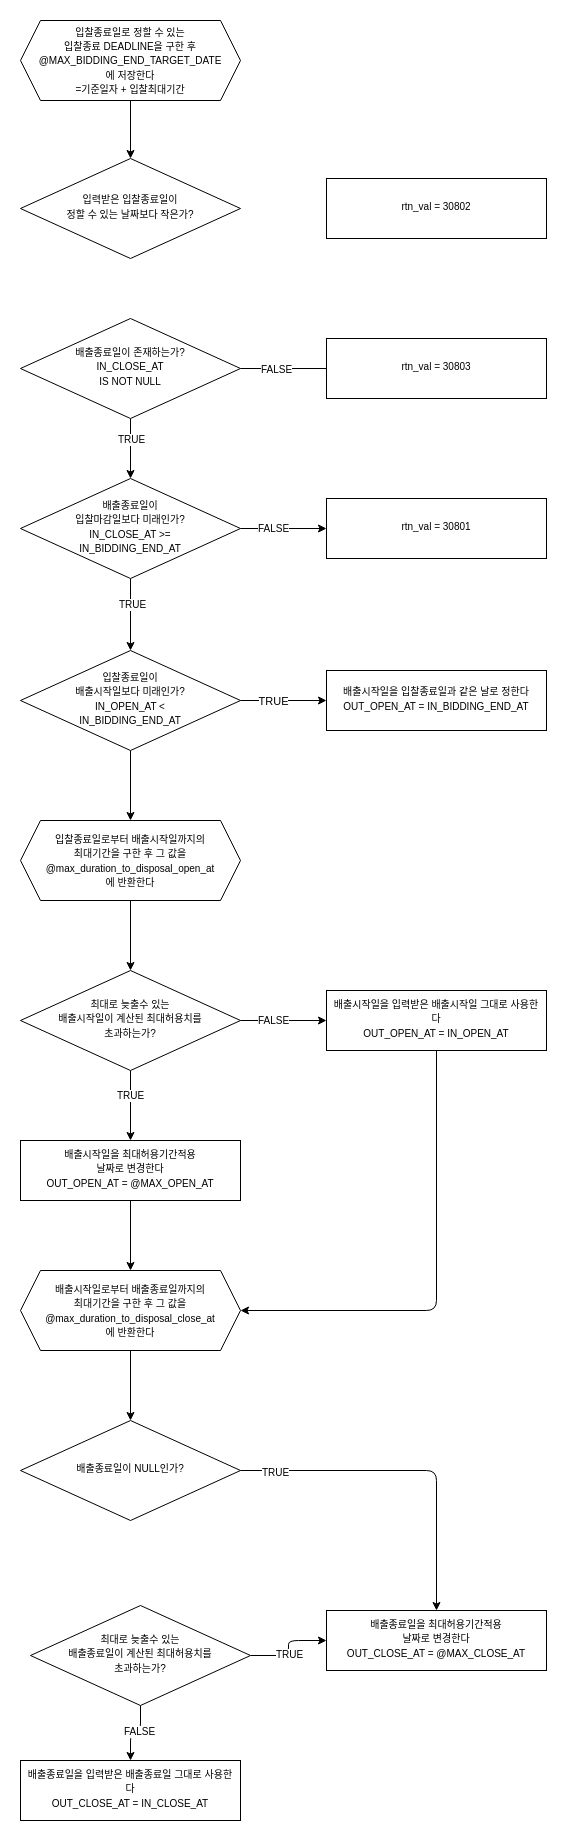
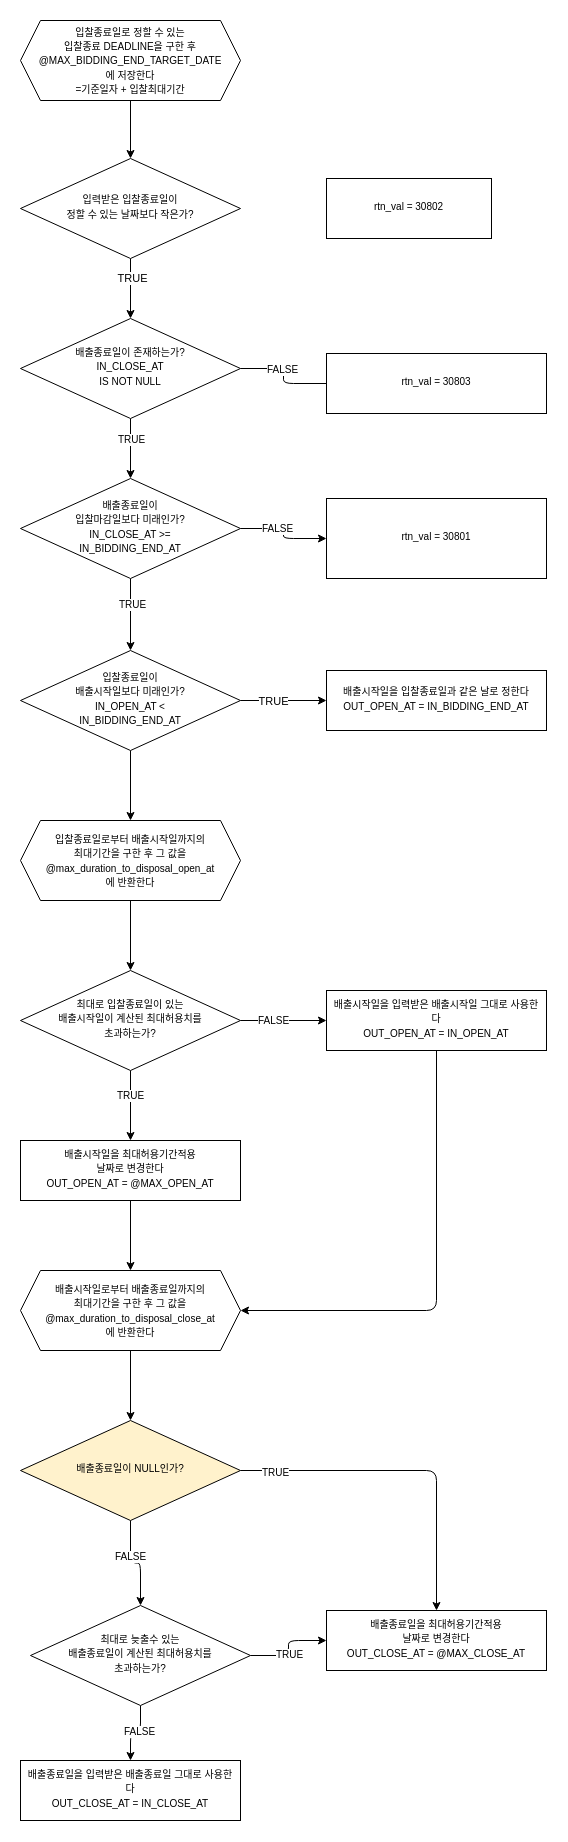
(437, 209) -> (409, 209)
none -> (131, 285)
(437, 369) -> (437, 384)
(437, 529) -> (437, 539)
(131, 1019) -> (131, 1019)
(131, 1471) -> (131, 1471)
none -> (134, 1563)
